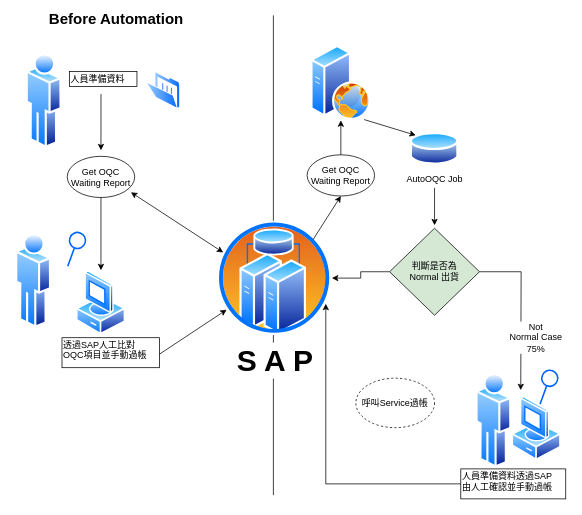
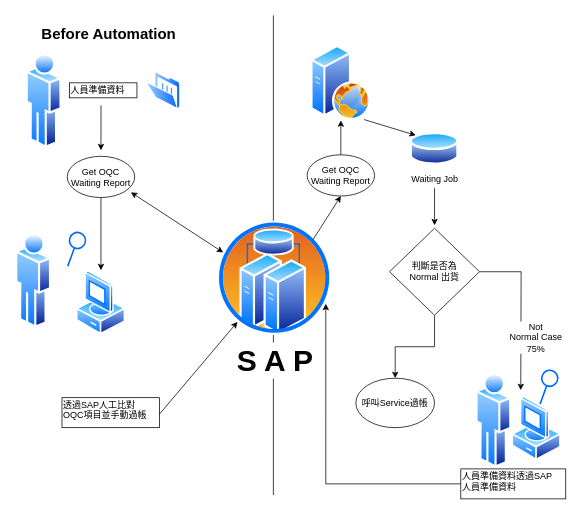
(115, 15) -> (108, 30)
(103, 79) -> (103, 90)
(435, 180) -> (435, 180)
(371, 272) -> (417, 347)
(435, 272) -> (435, 272)
(111, 353) -> (111, 413)
(395, 403) -> (395, 403)
(507, 482) -> (506, 482)
